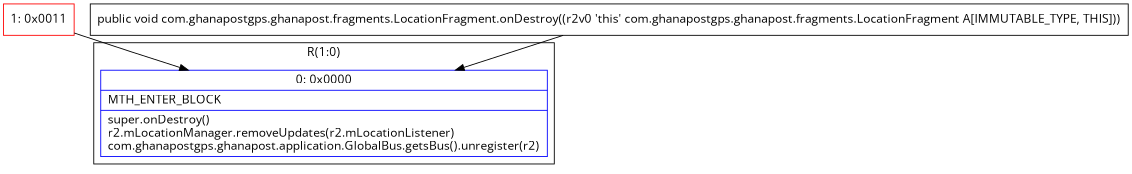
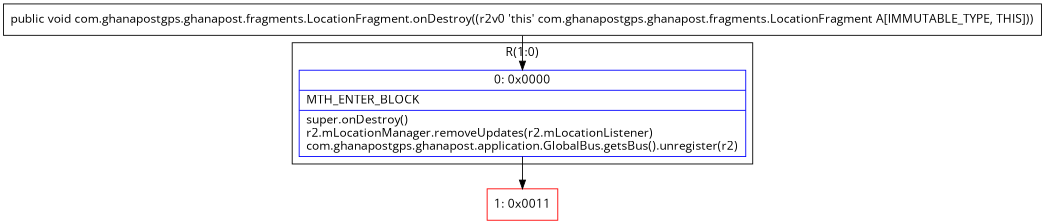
(127, 50) -> (522, 169)
